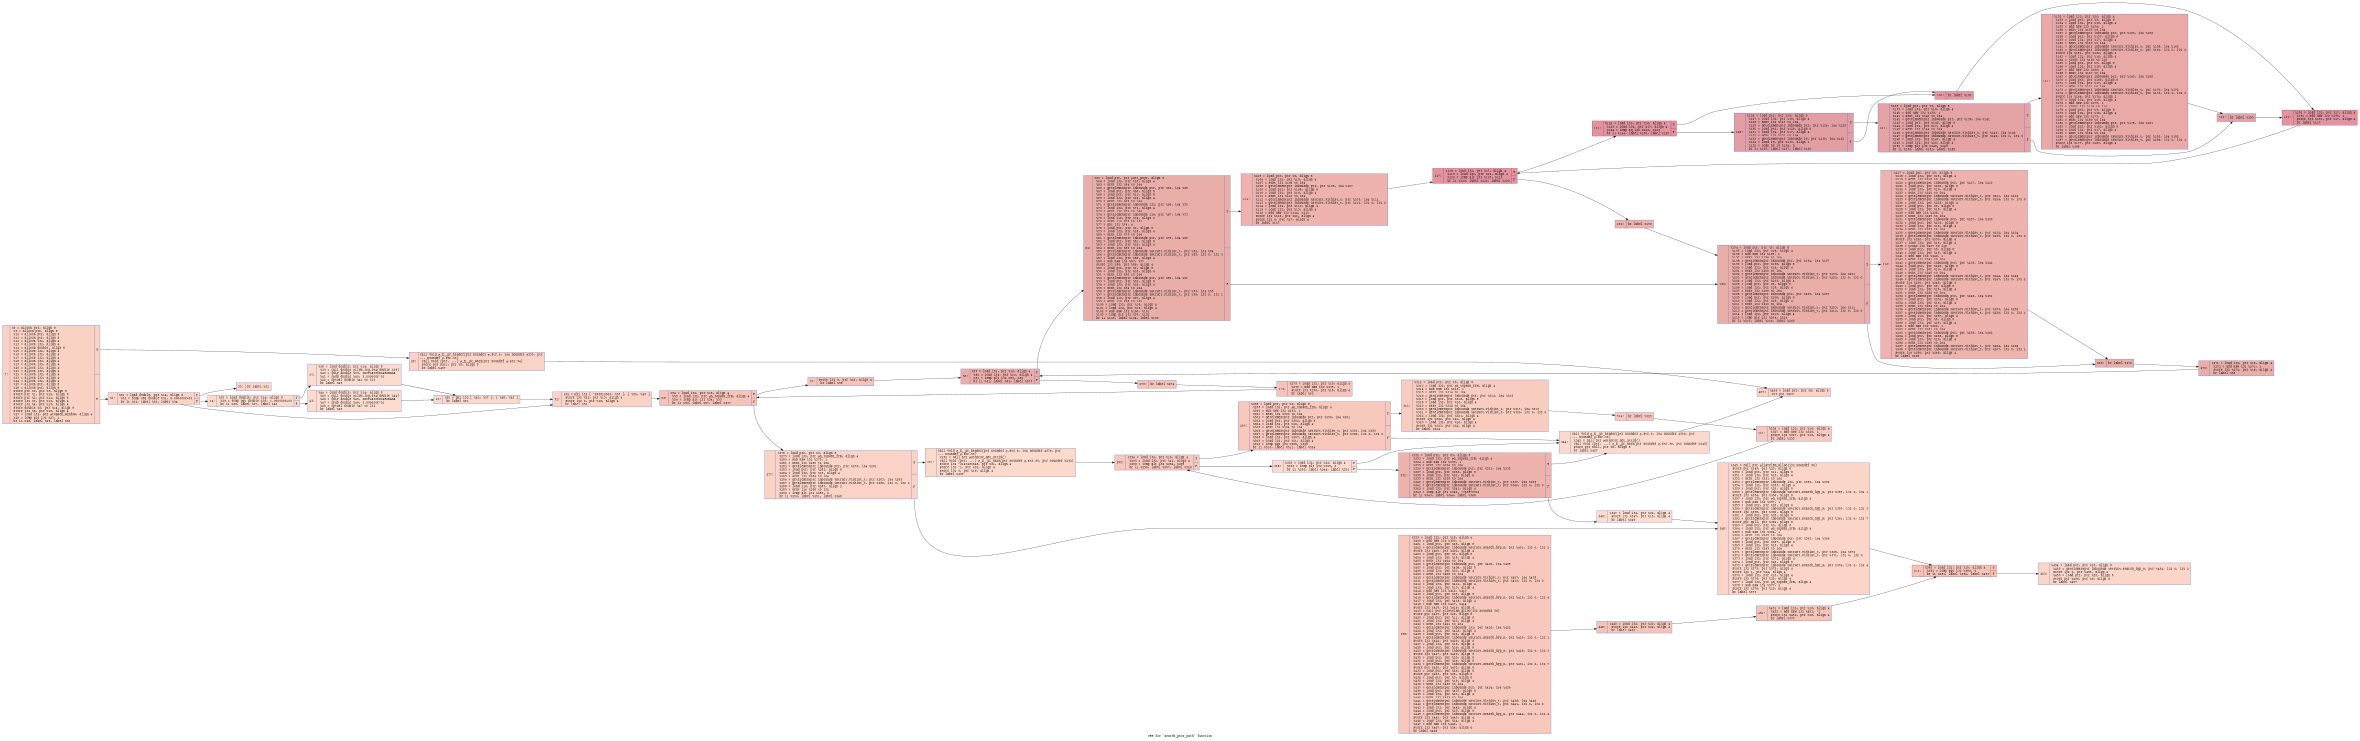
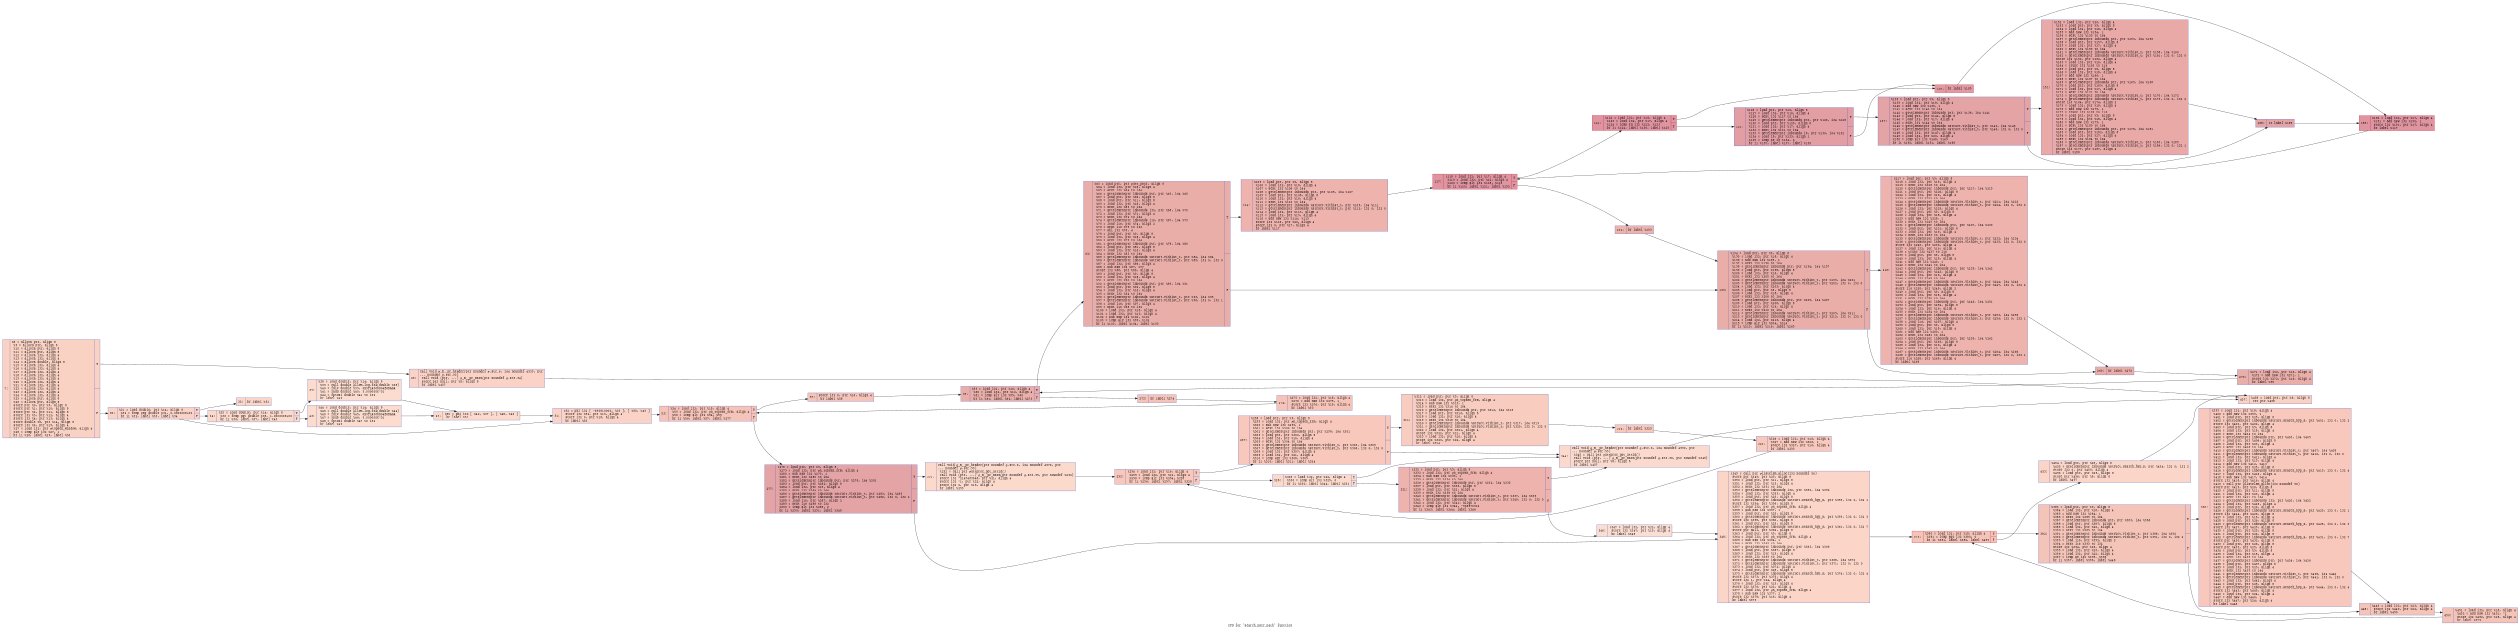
none -> (2193, 422)
(841, 475) -> (841, 489)
none -> (2115, 534)
